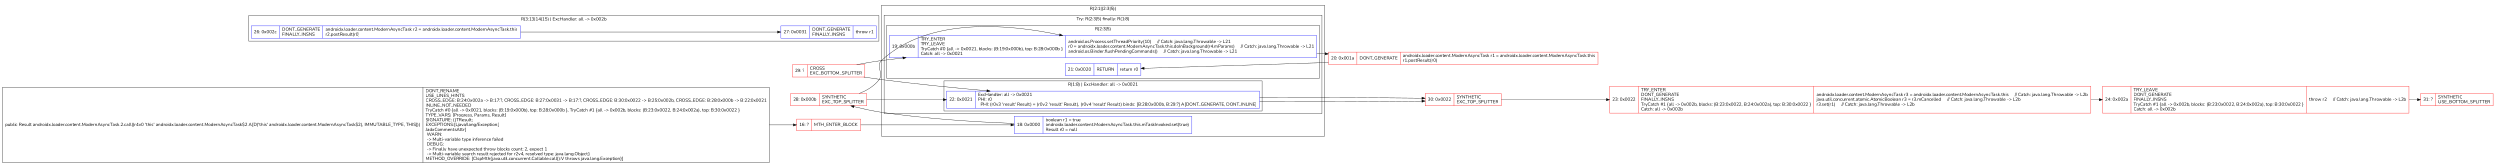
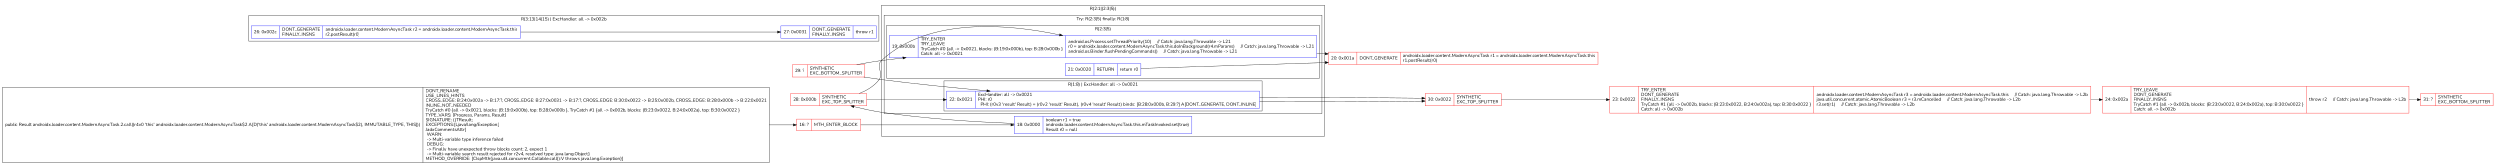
(1236, 65) -> (1233, 65)
(817, 68) -> (822, 68)
(2464, 102) -> (2464, 102)
